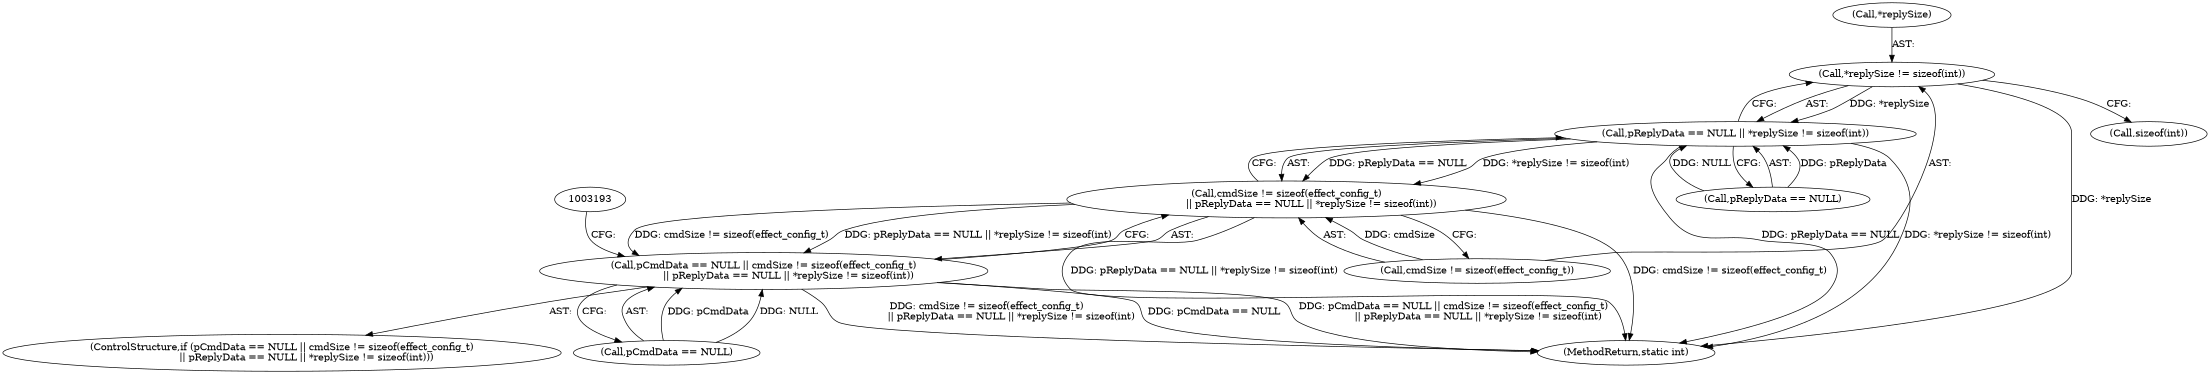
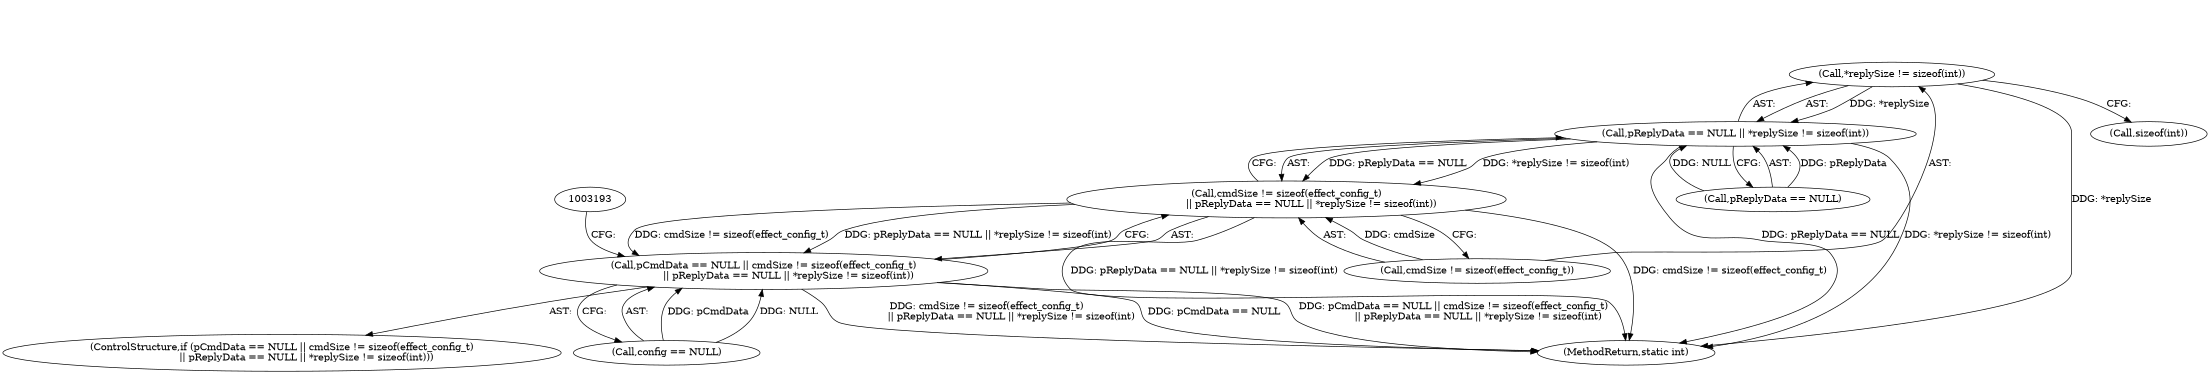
(1892, 15) -> none
(1766, 104) -> (1766, 104)
(667, 353) -> (667, 353)
